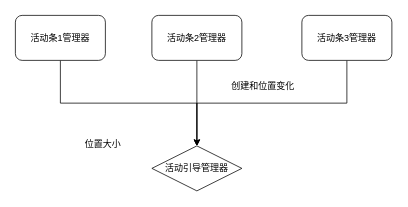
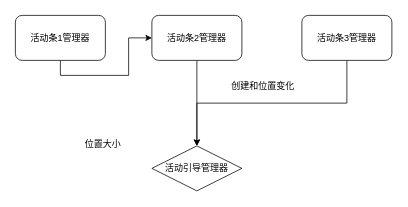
(112, 103) -> (113, 75)
